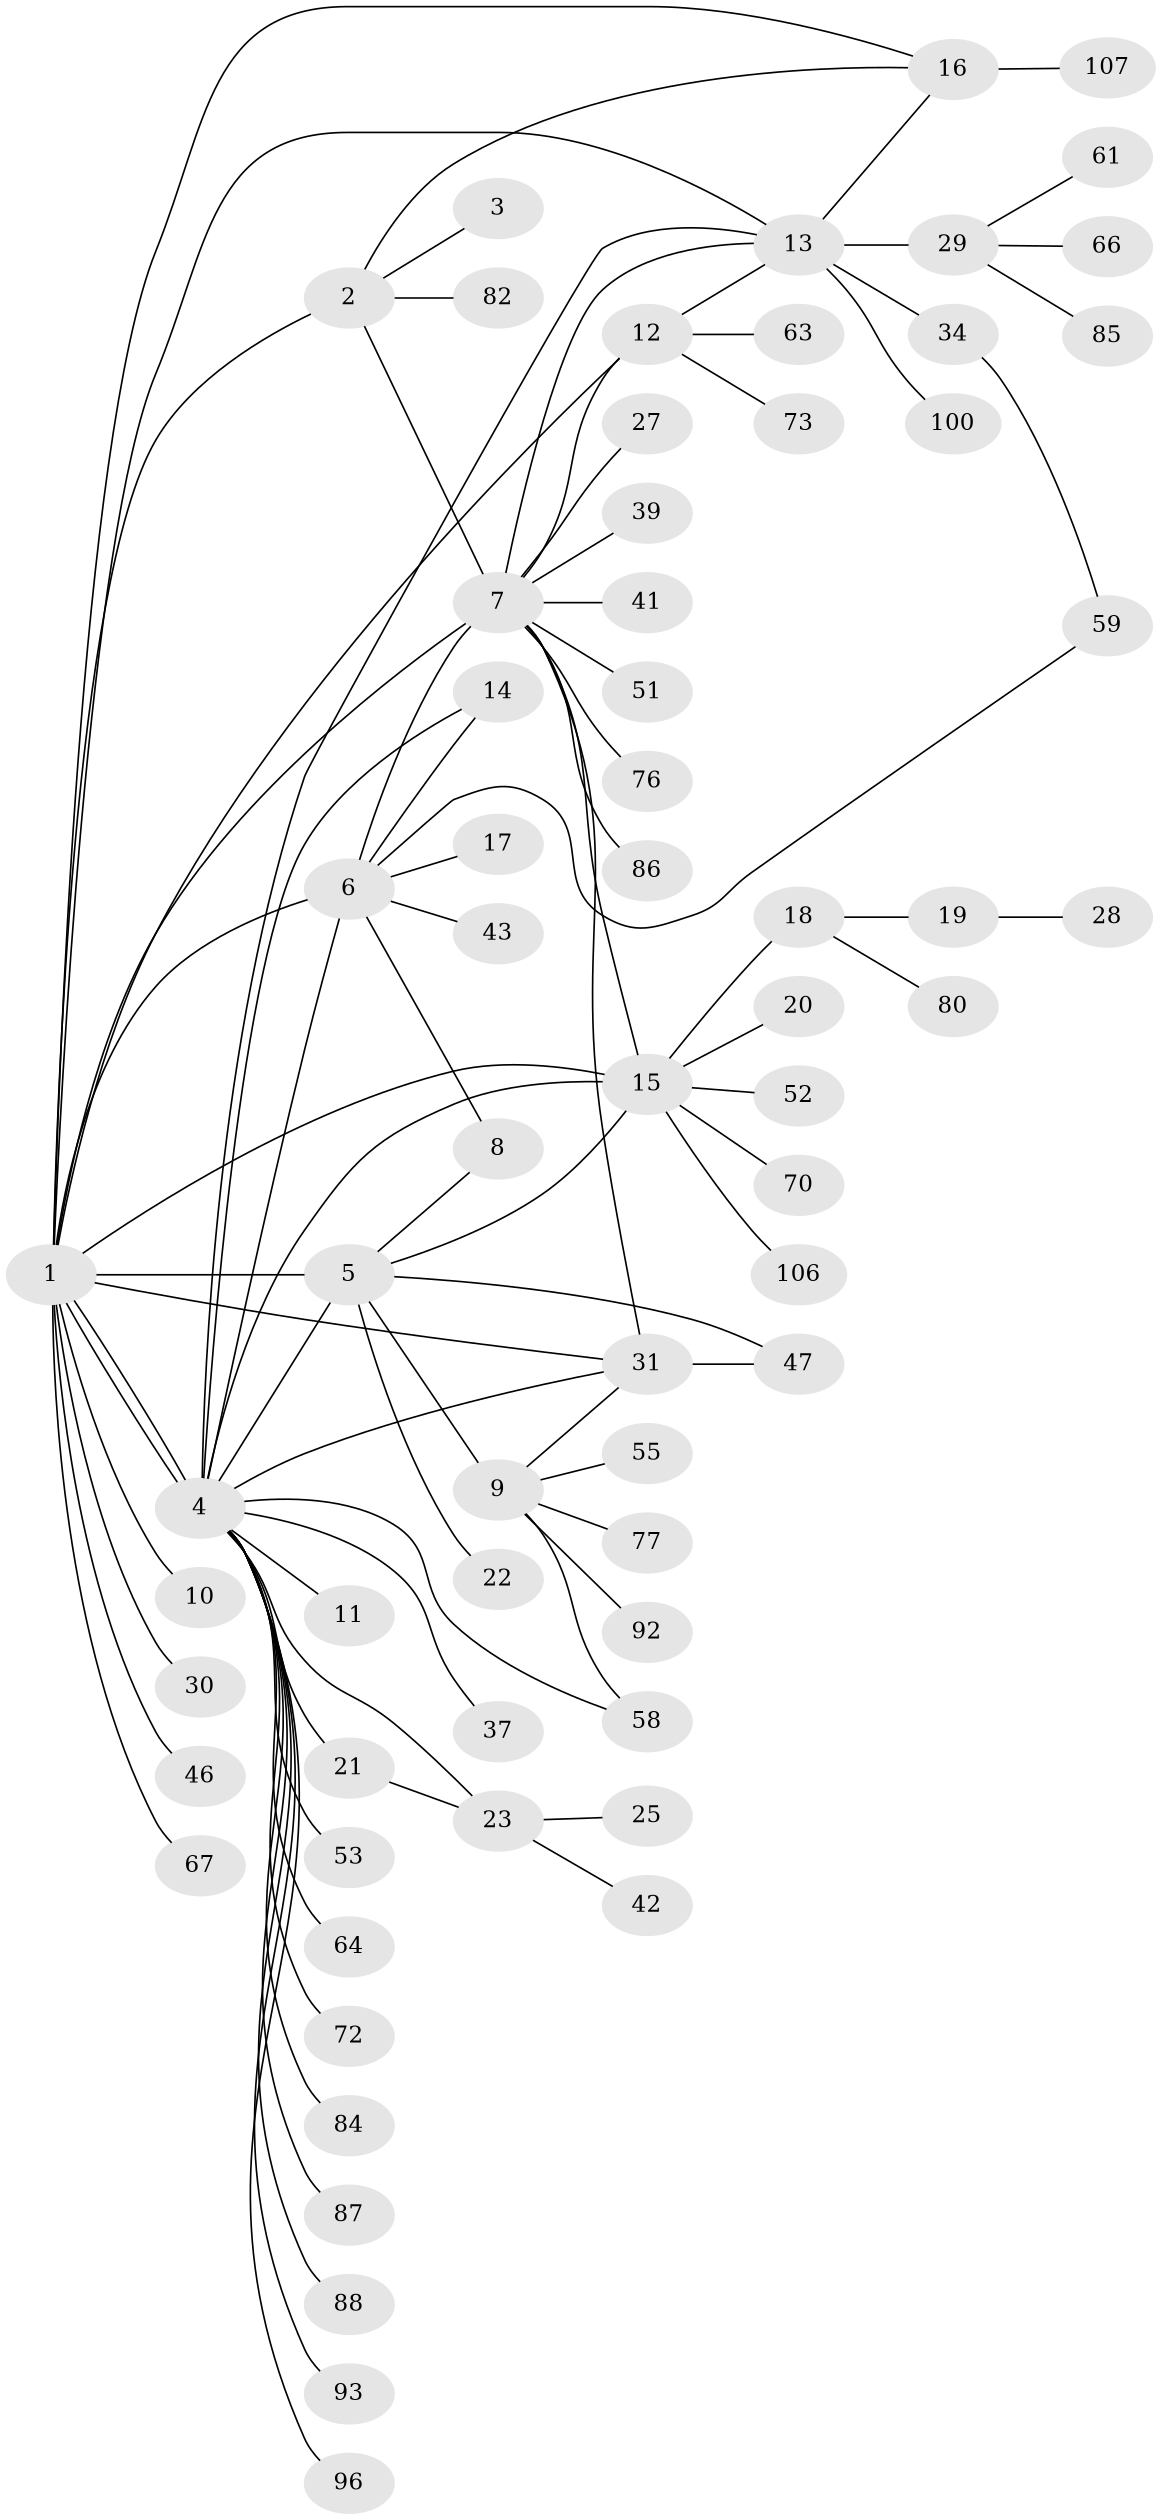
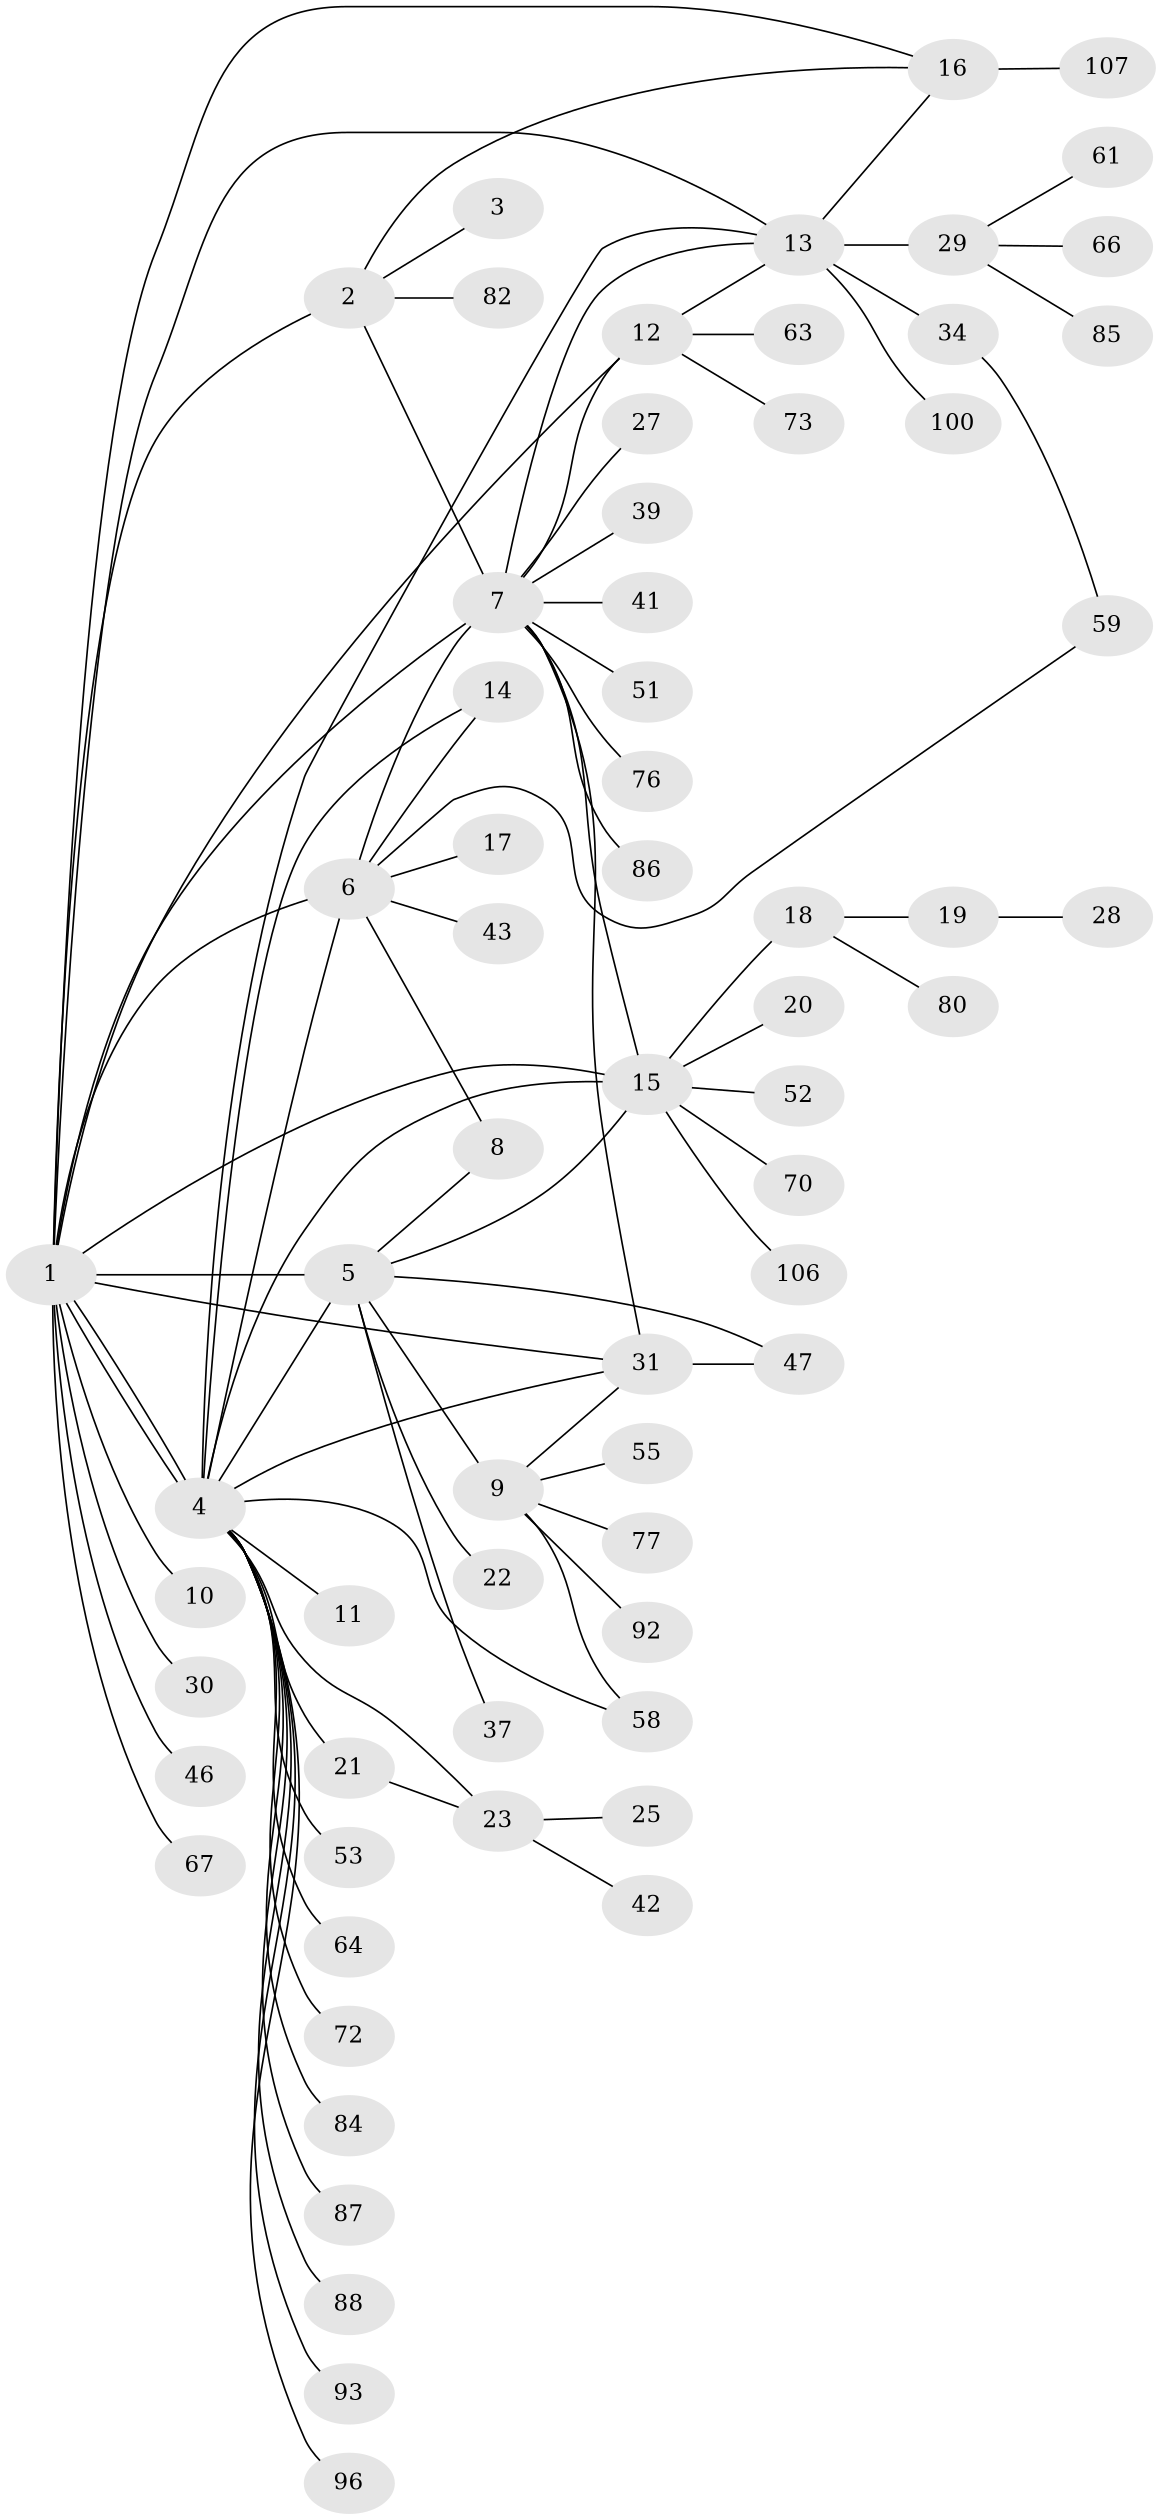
(393, 1570) -> (416, 1506)
